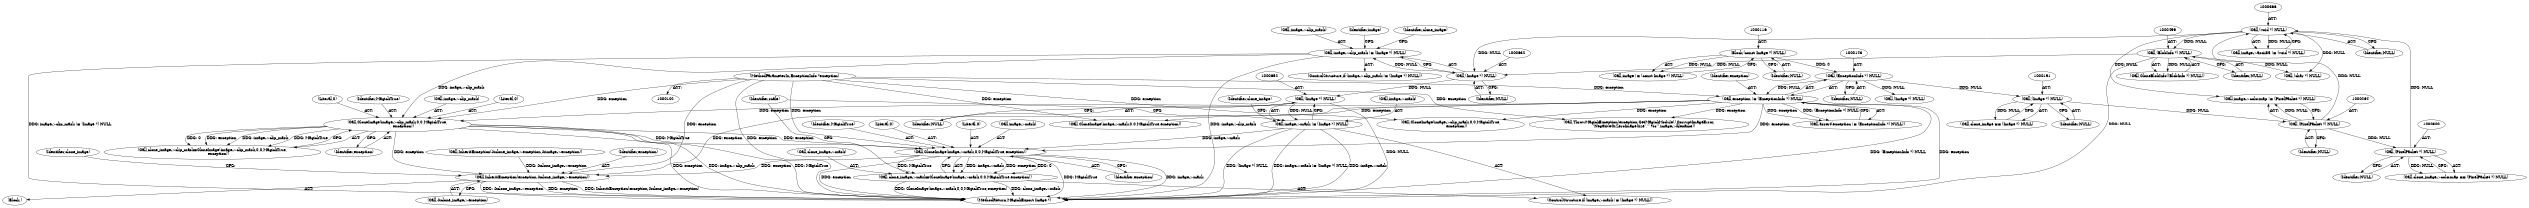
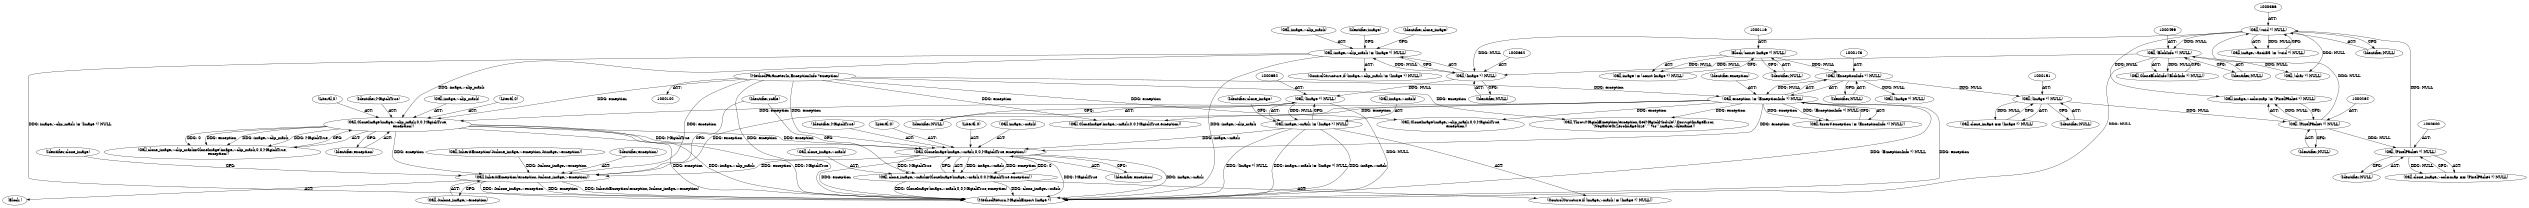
(1823, 65) -> (1823, 65)
(2197, 65) -> (2197, 65)
(1072, 106) -> (688, 159)
